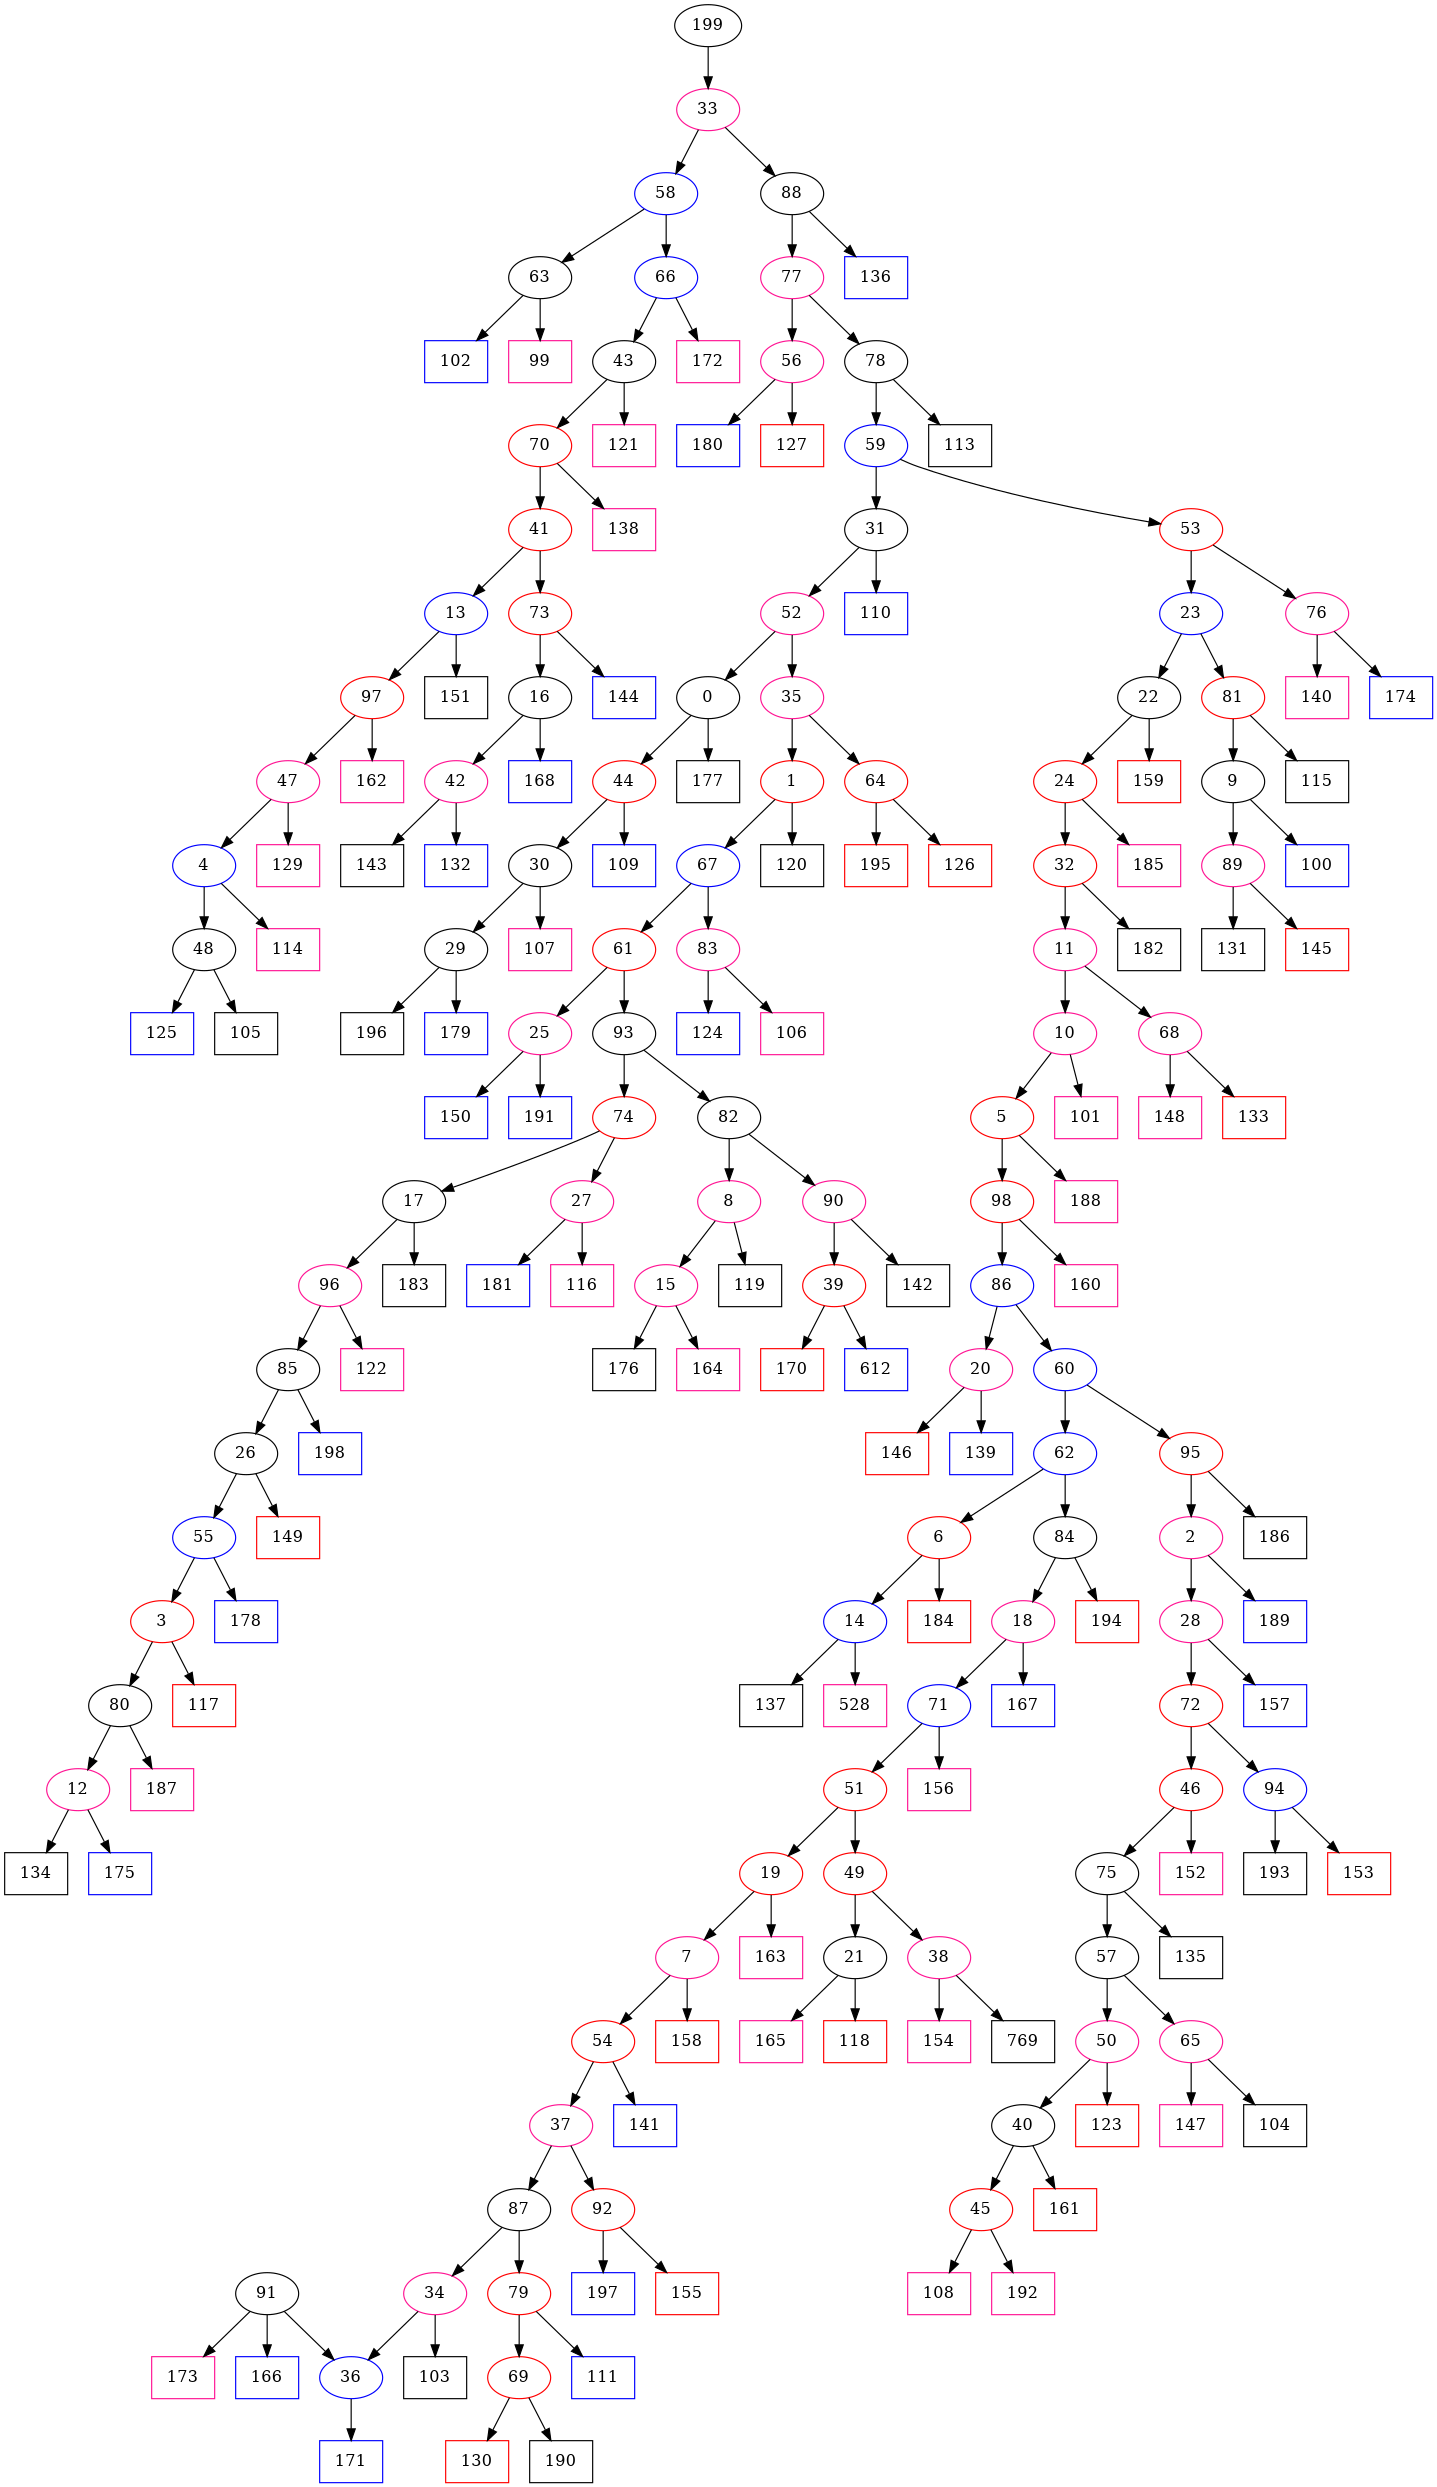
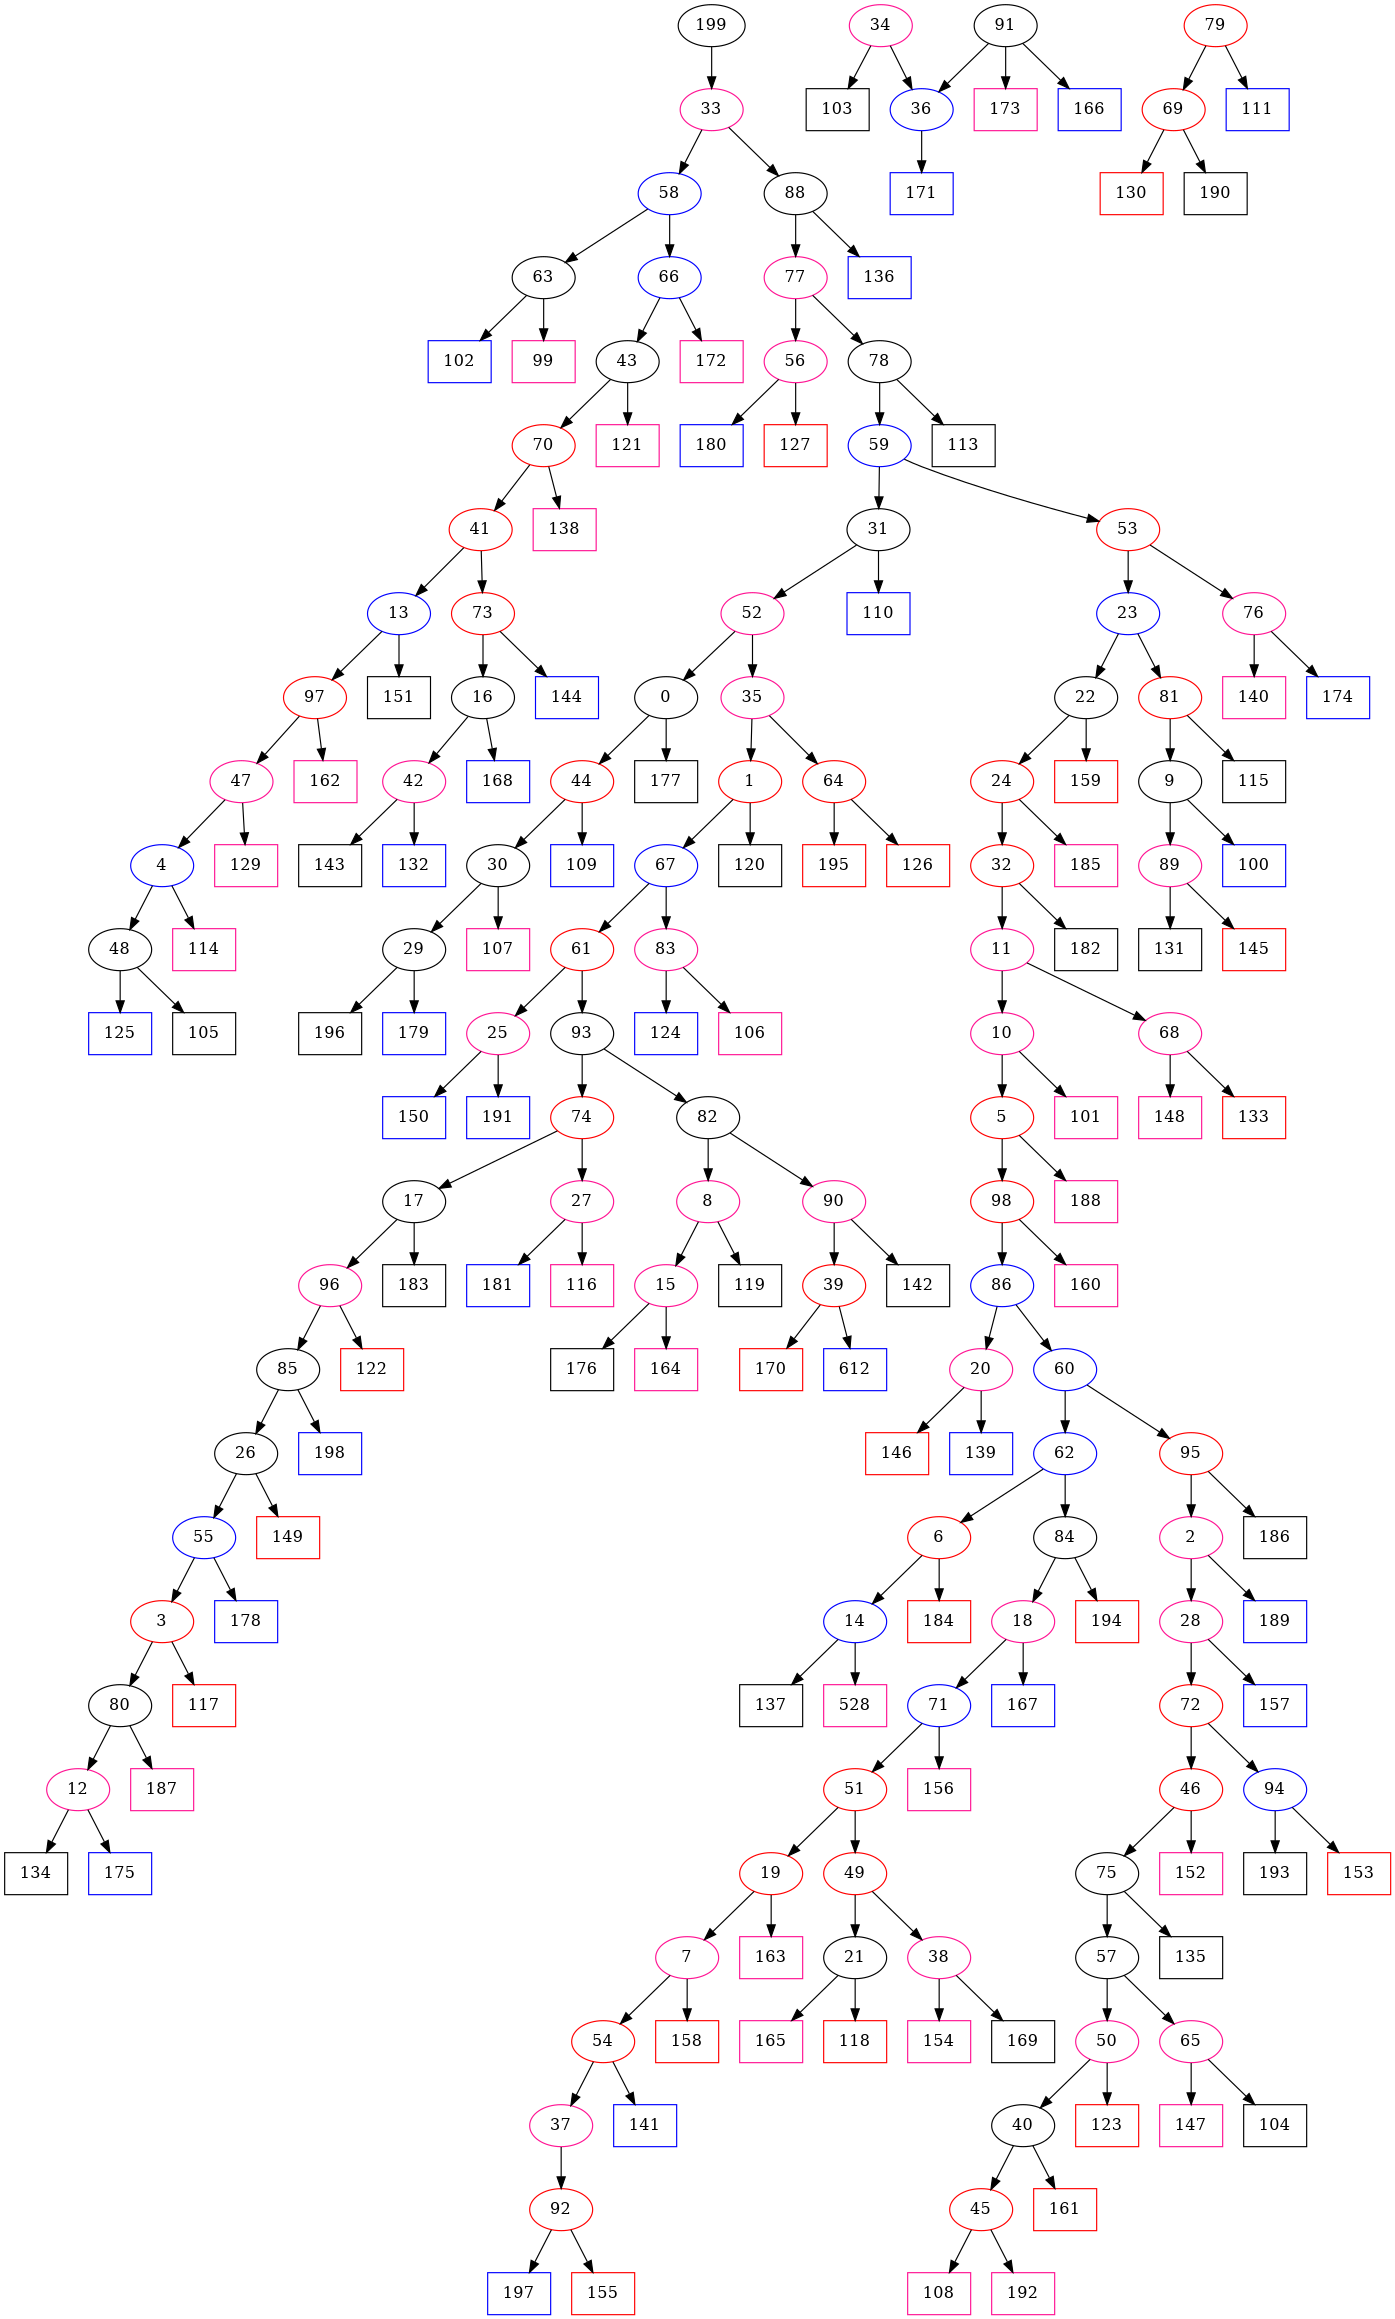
(372, 1370) -> (372, 1370)
(1023, 2042) -> (1023, 2042)
(519, 2210) -> none
